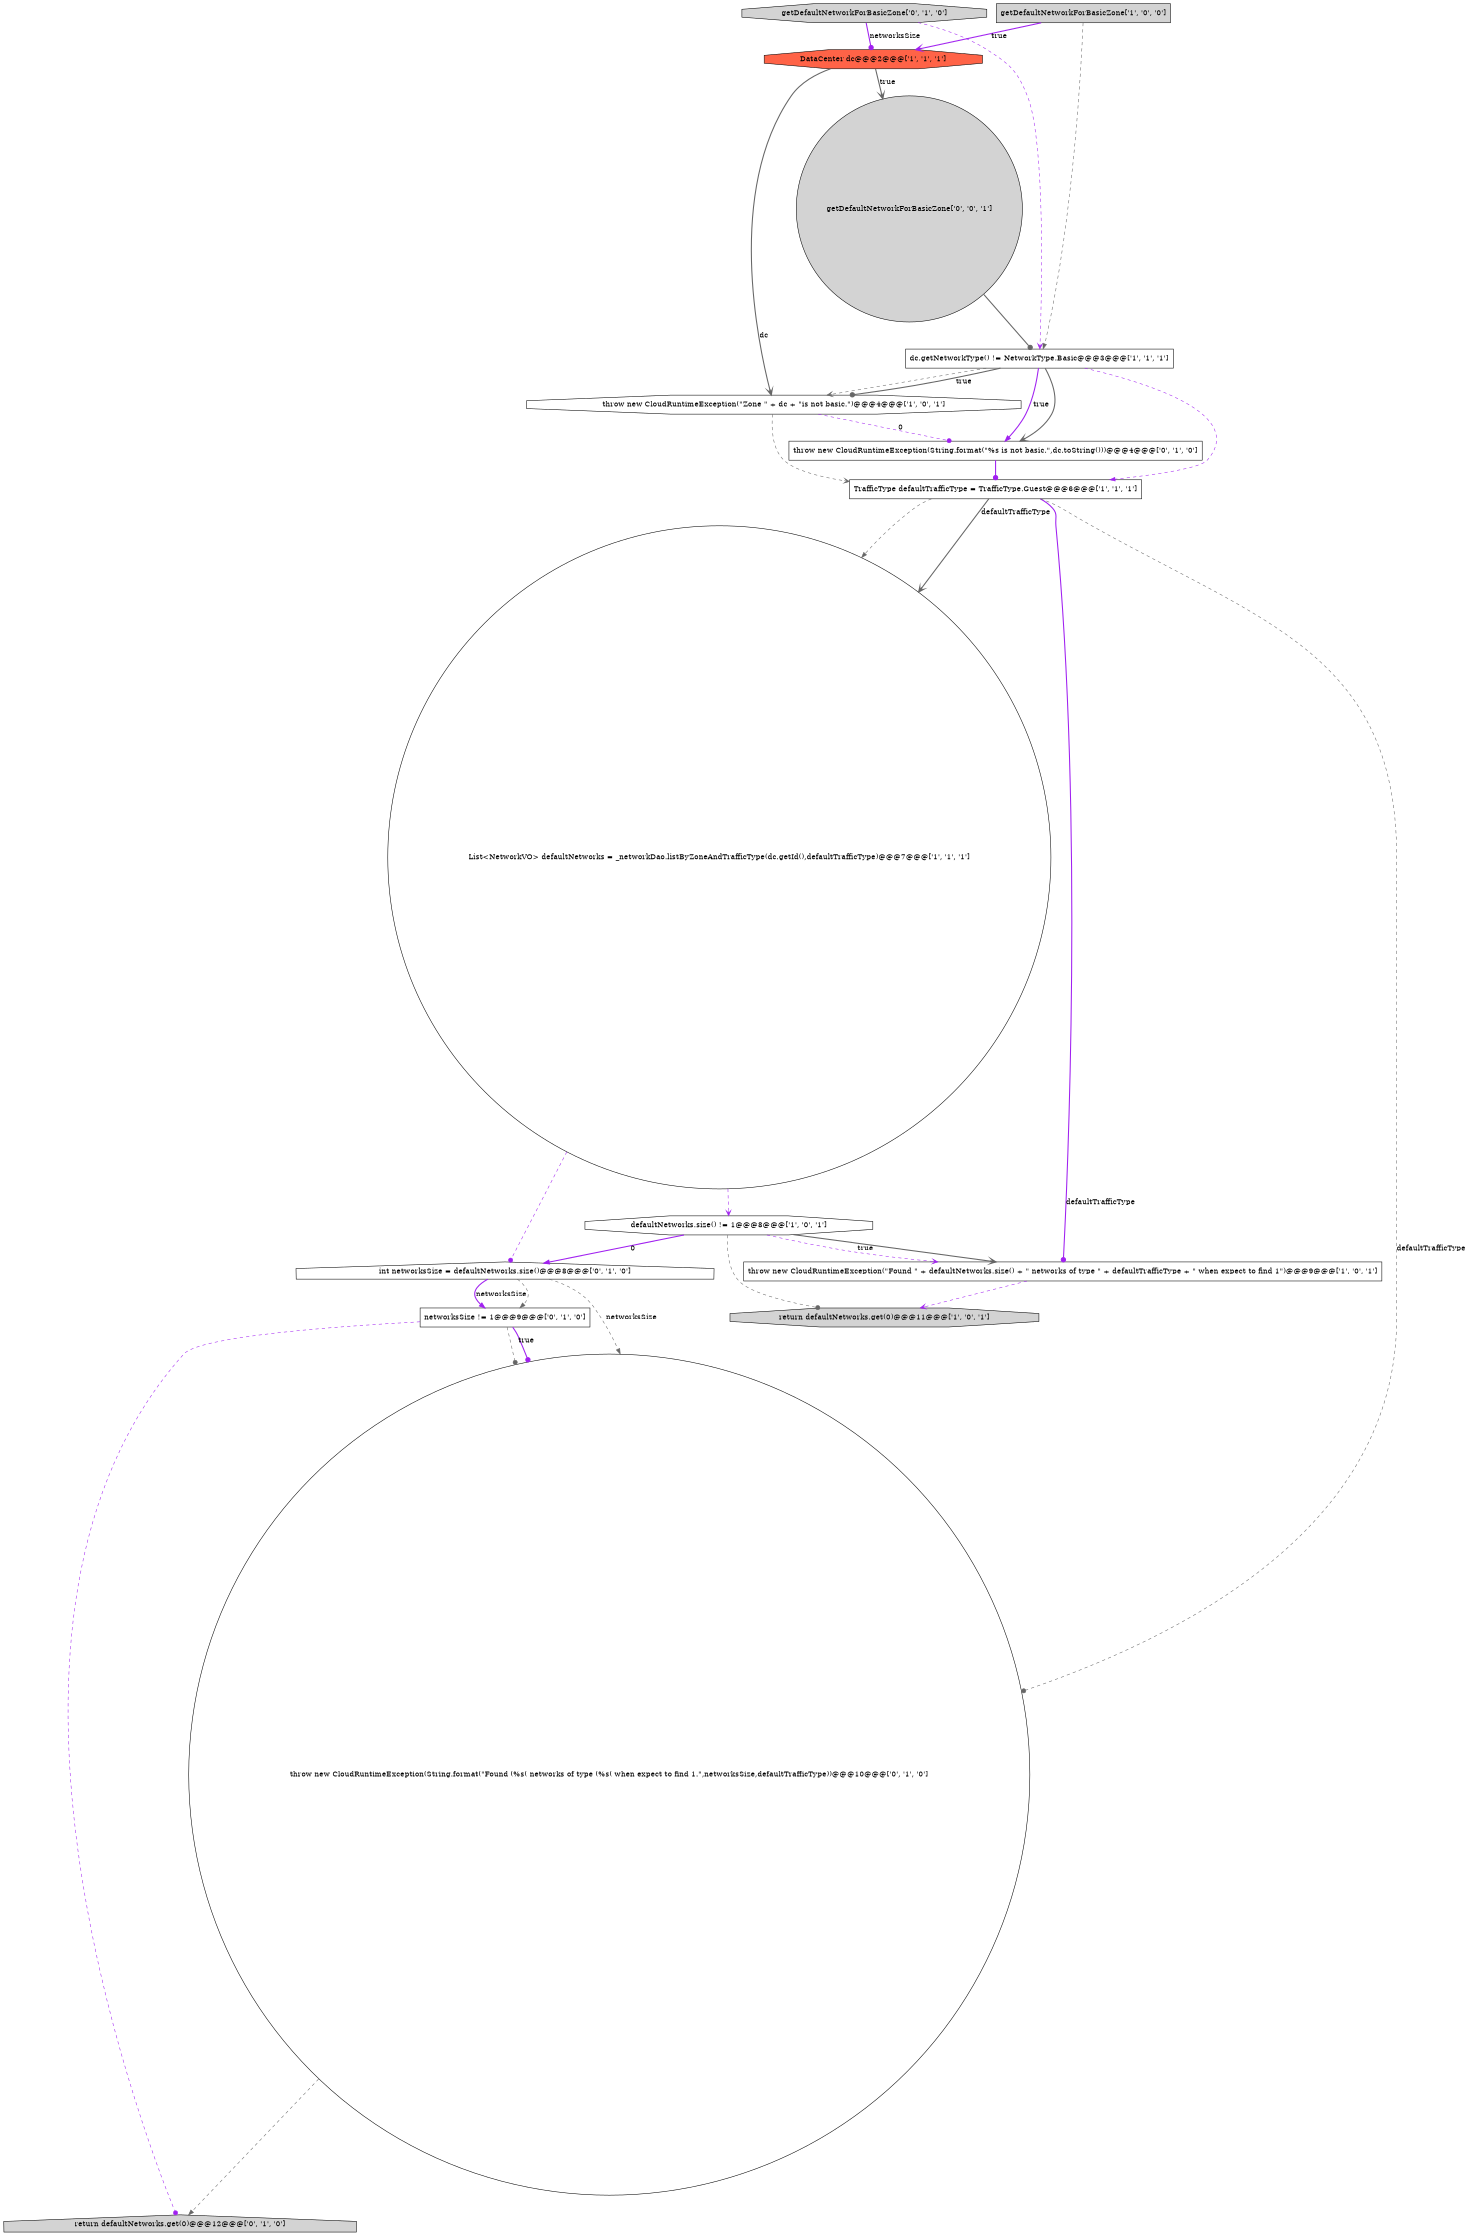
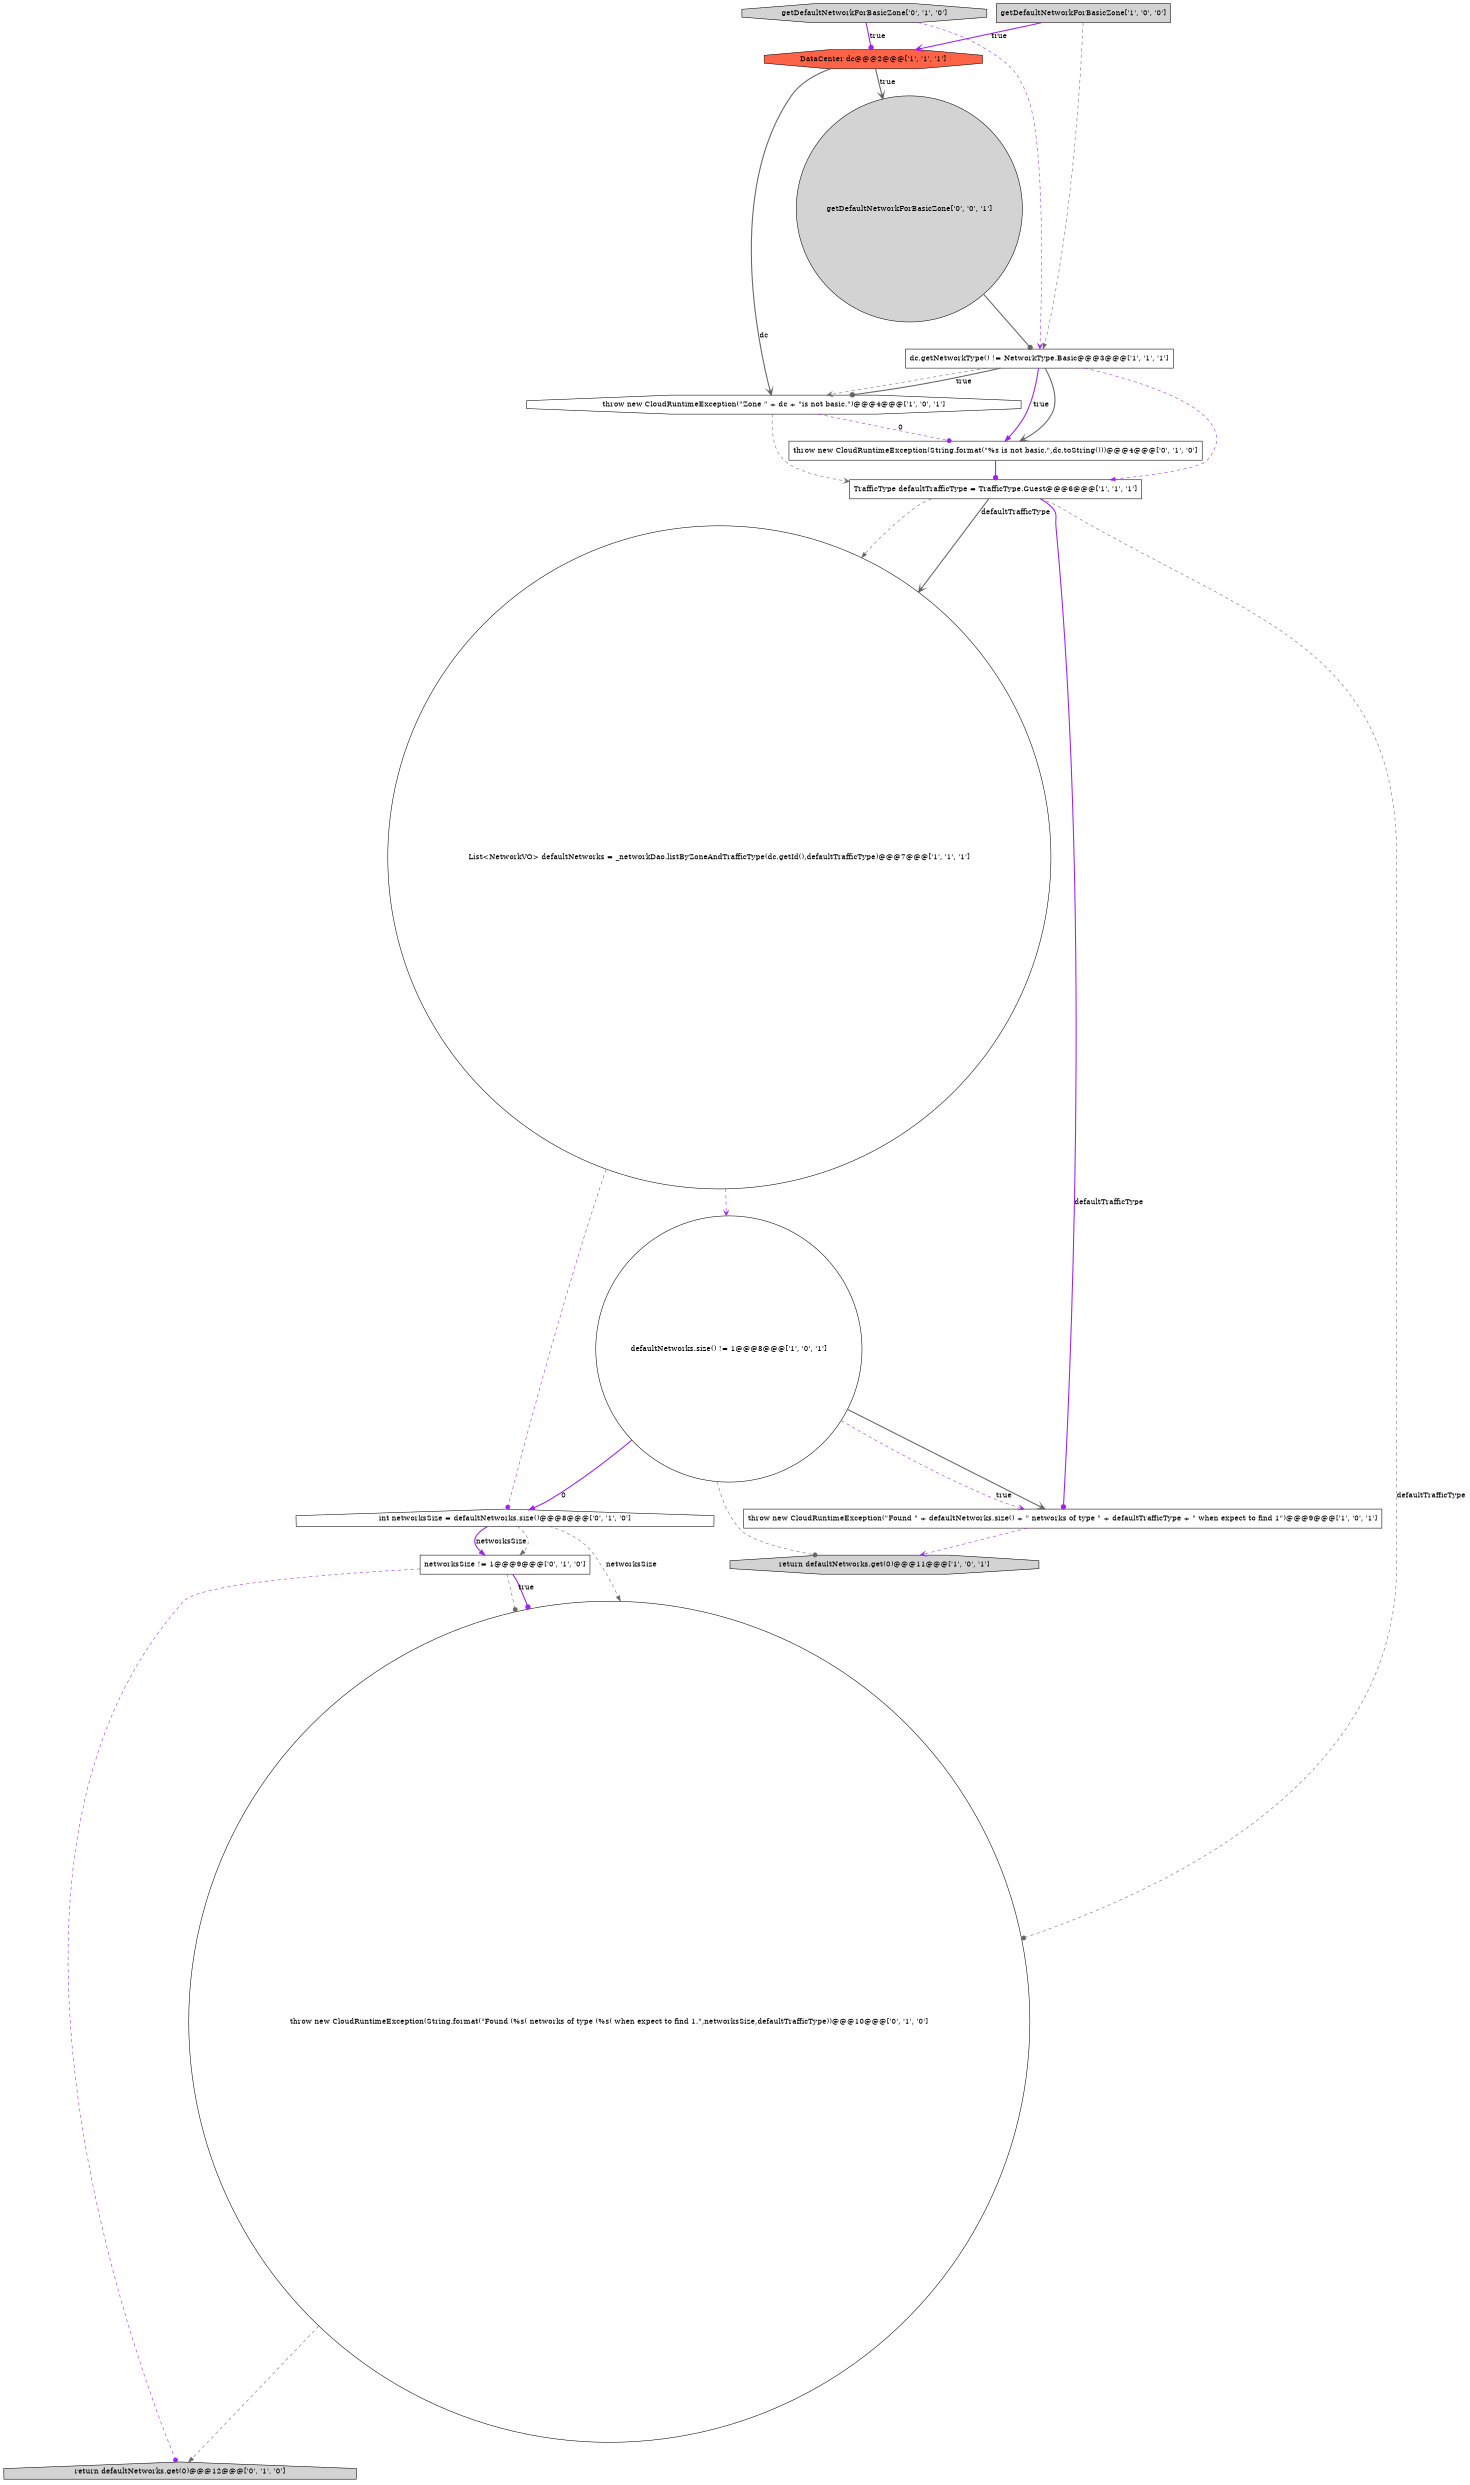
(895, 36) -> (878, 36)
(729, 1225) -> (729, 1349)
